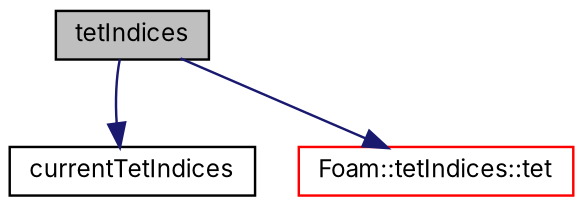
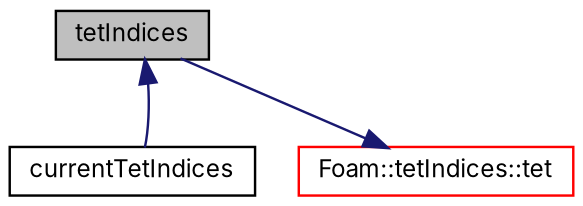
(116, 91) -> (149, 116)
